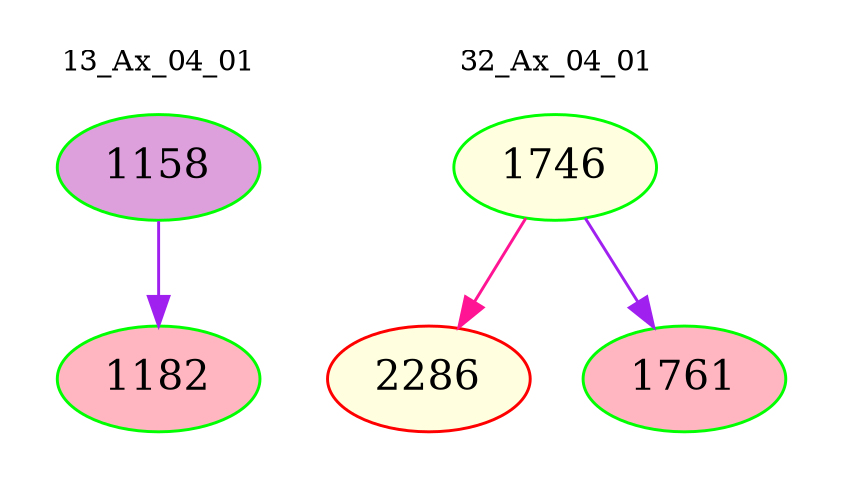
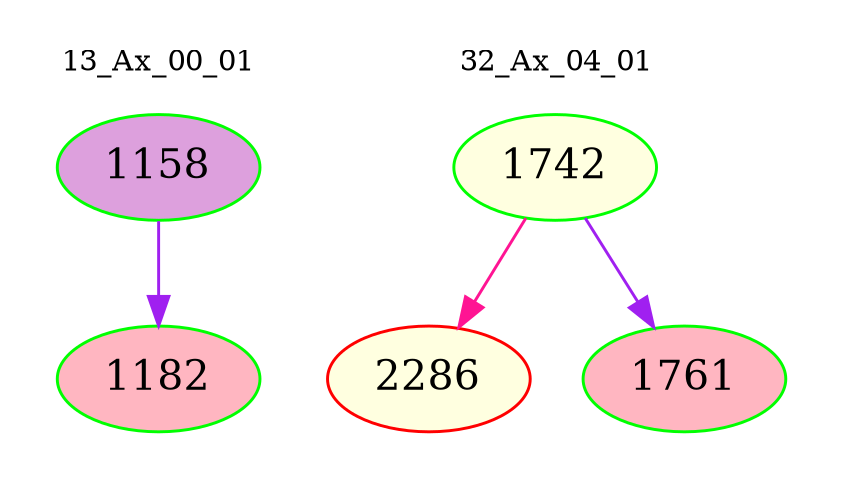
(159, 63) -> (159, 63)
(555, 167) -> (555, 167)
